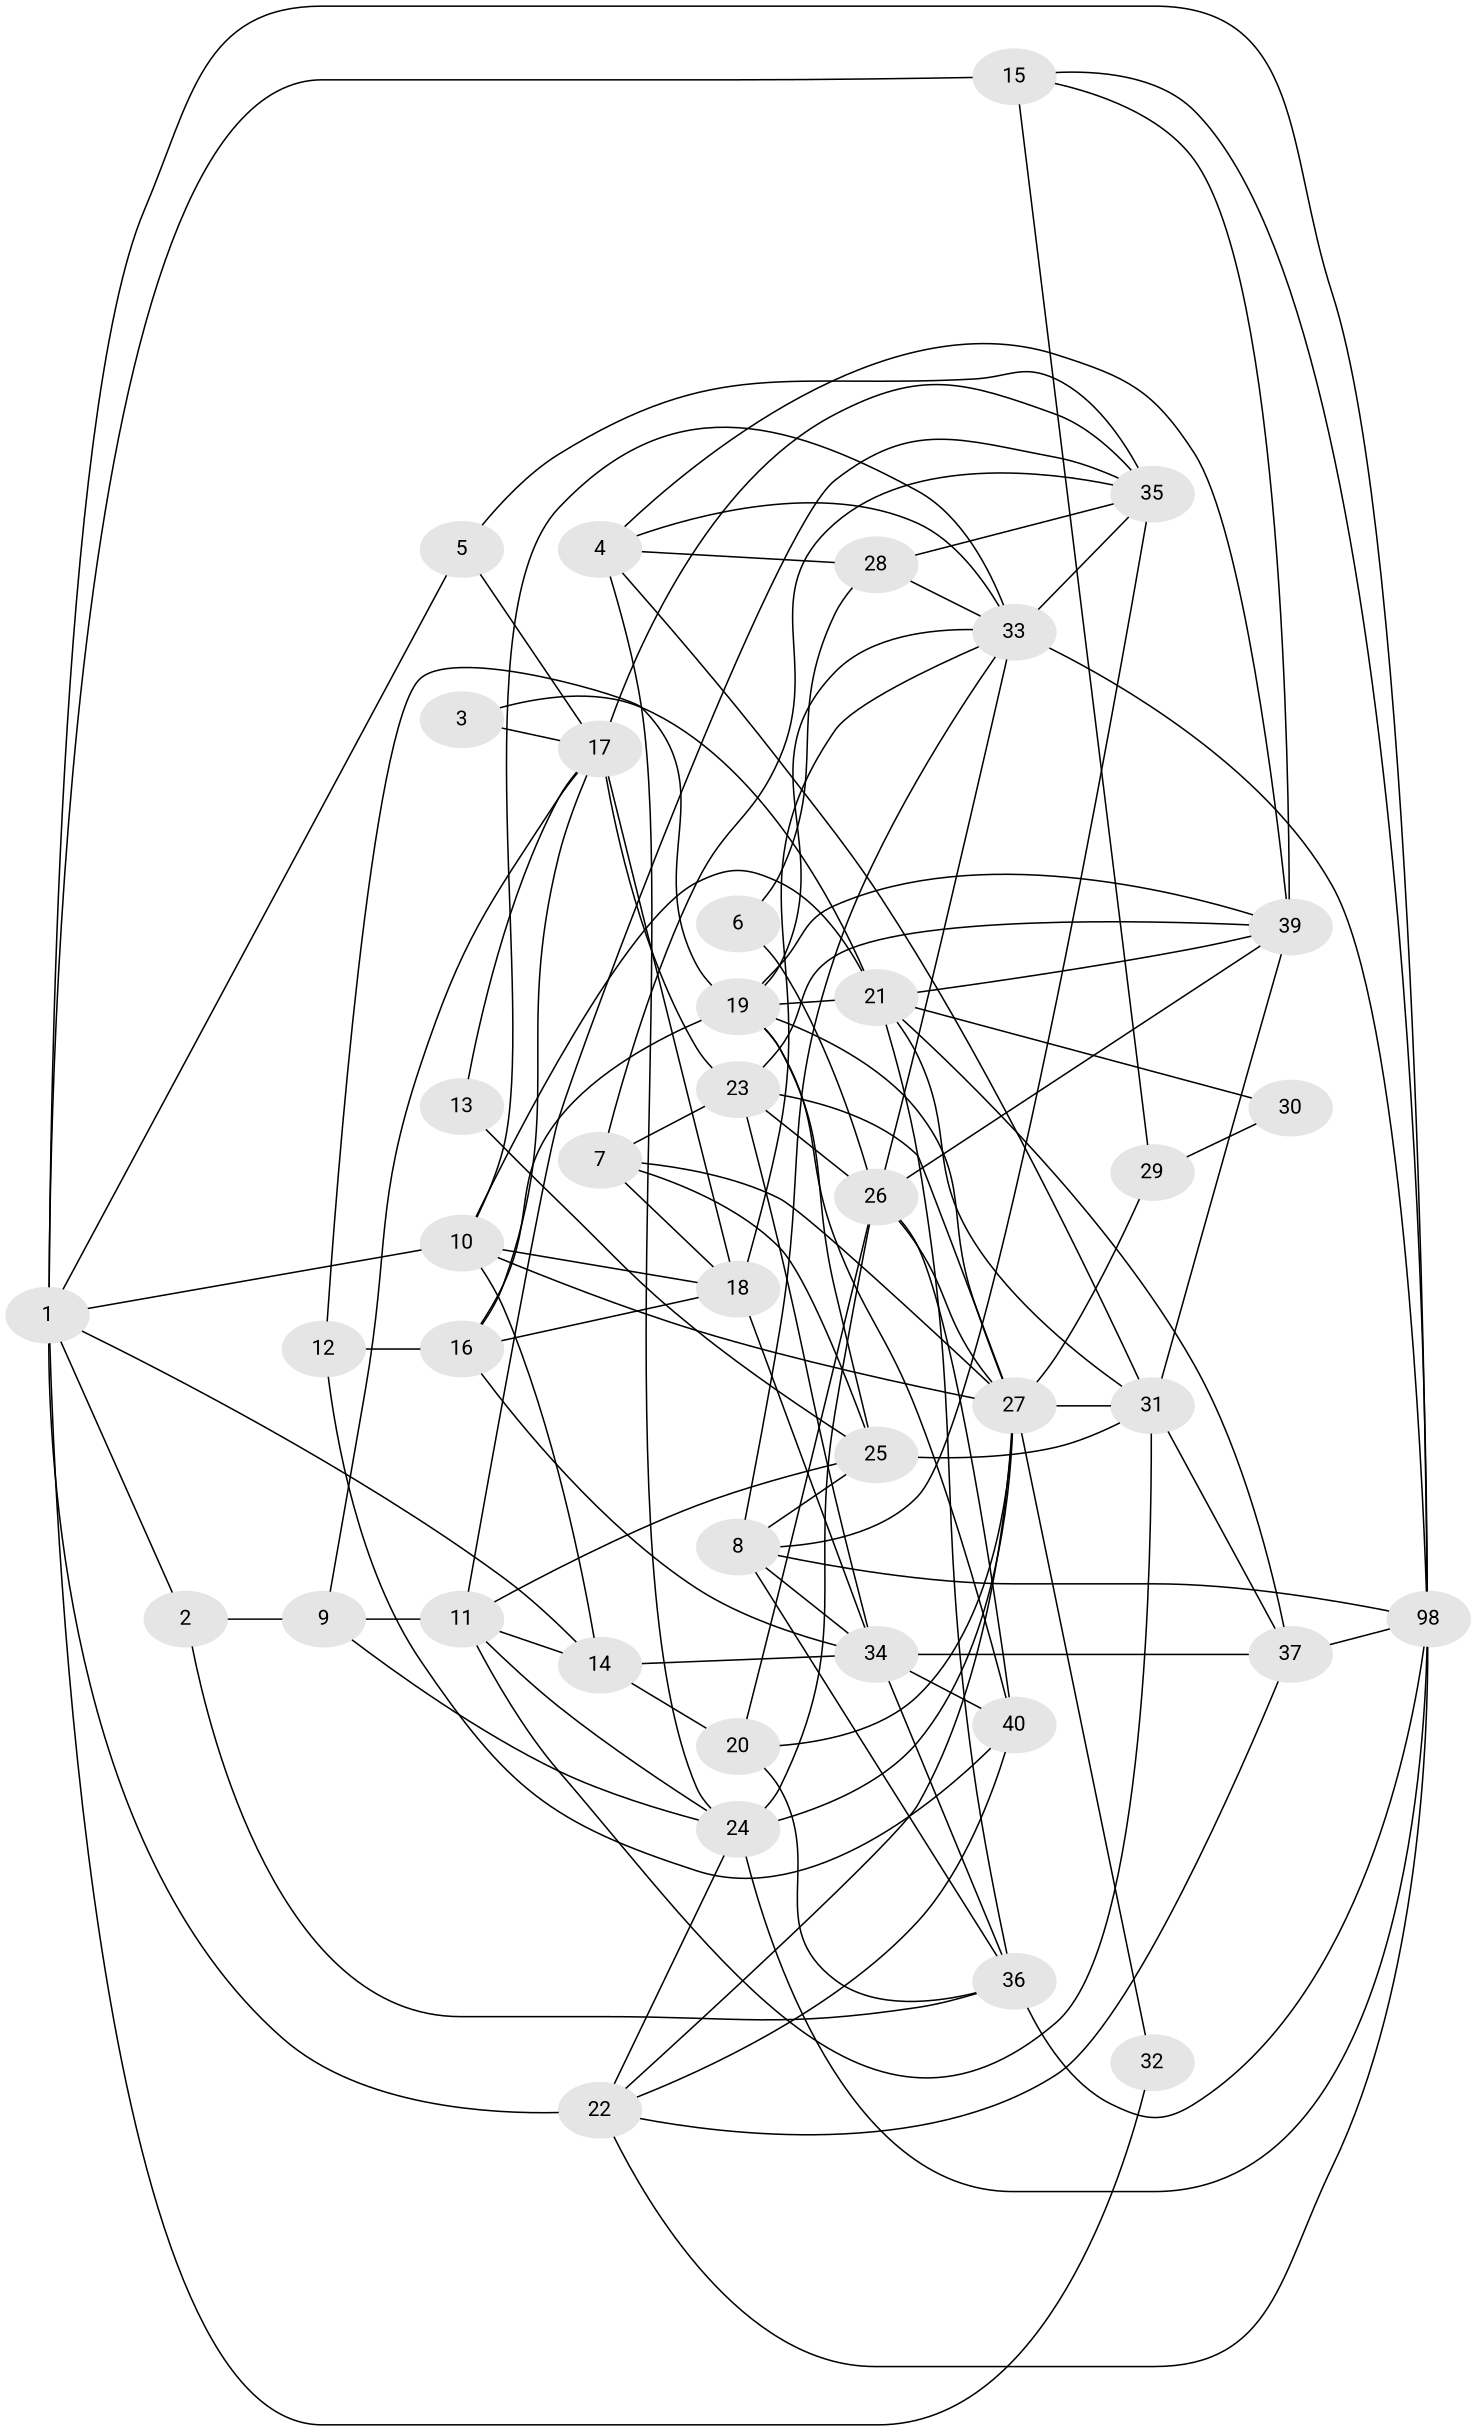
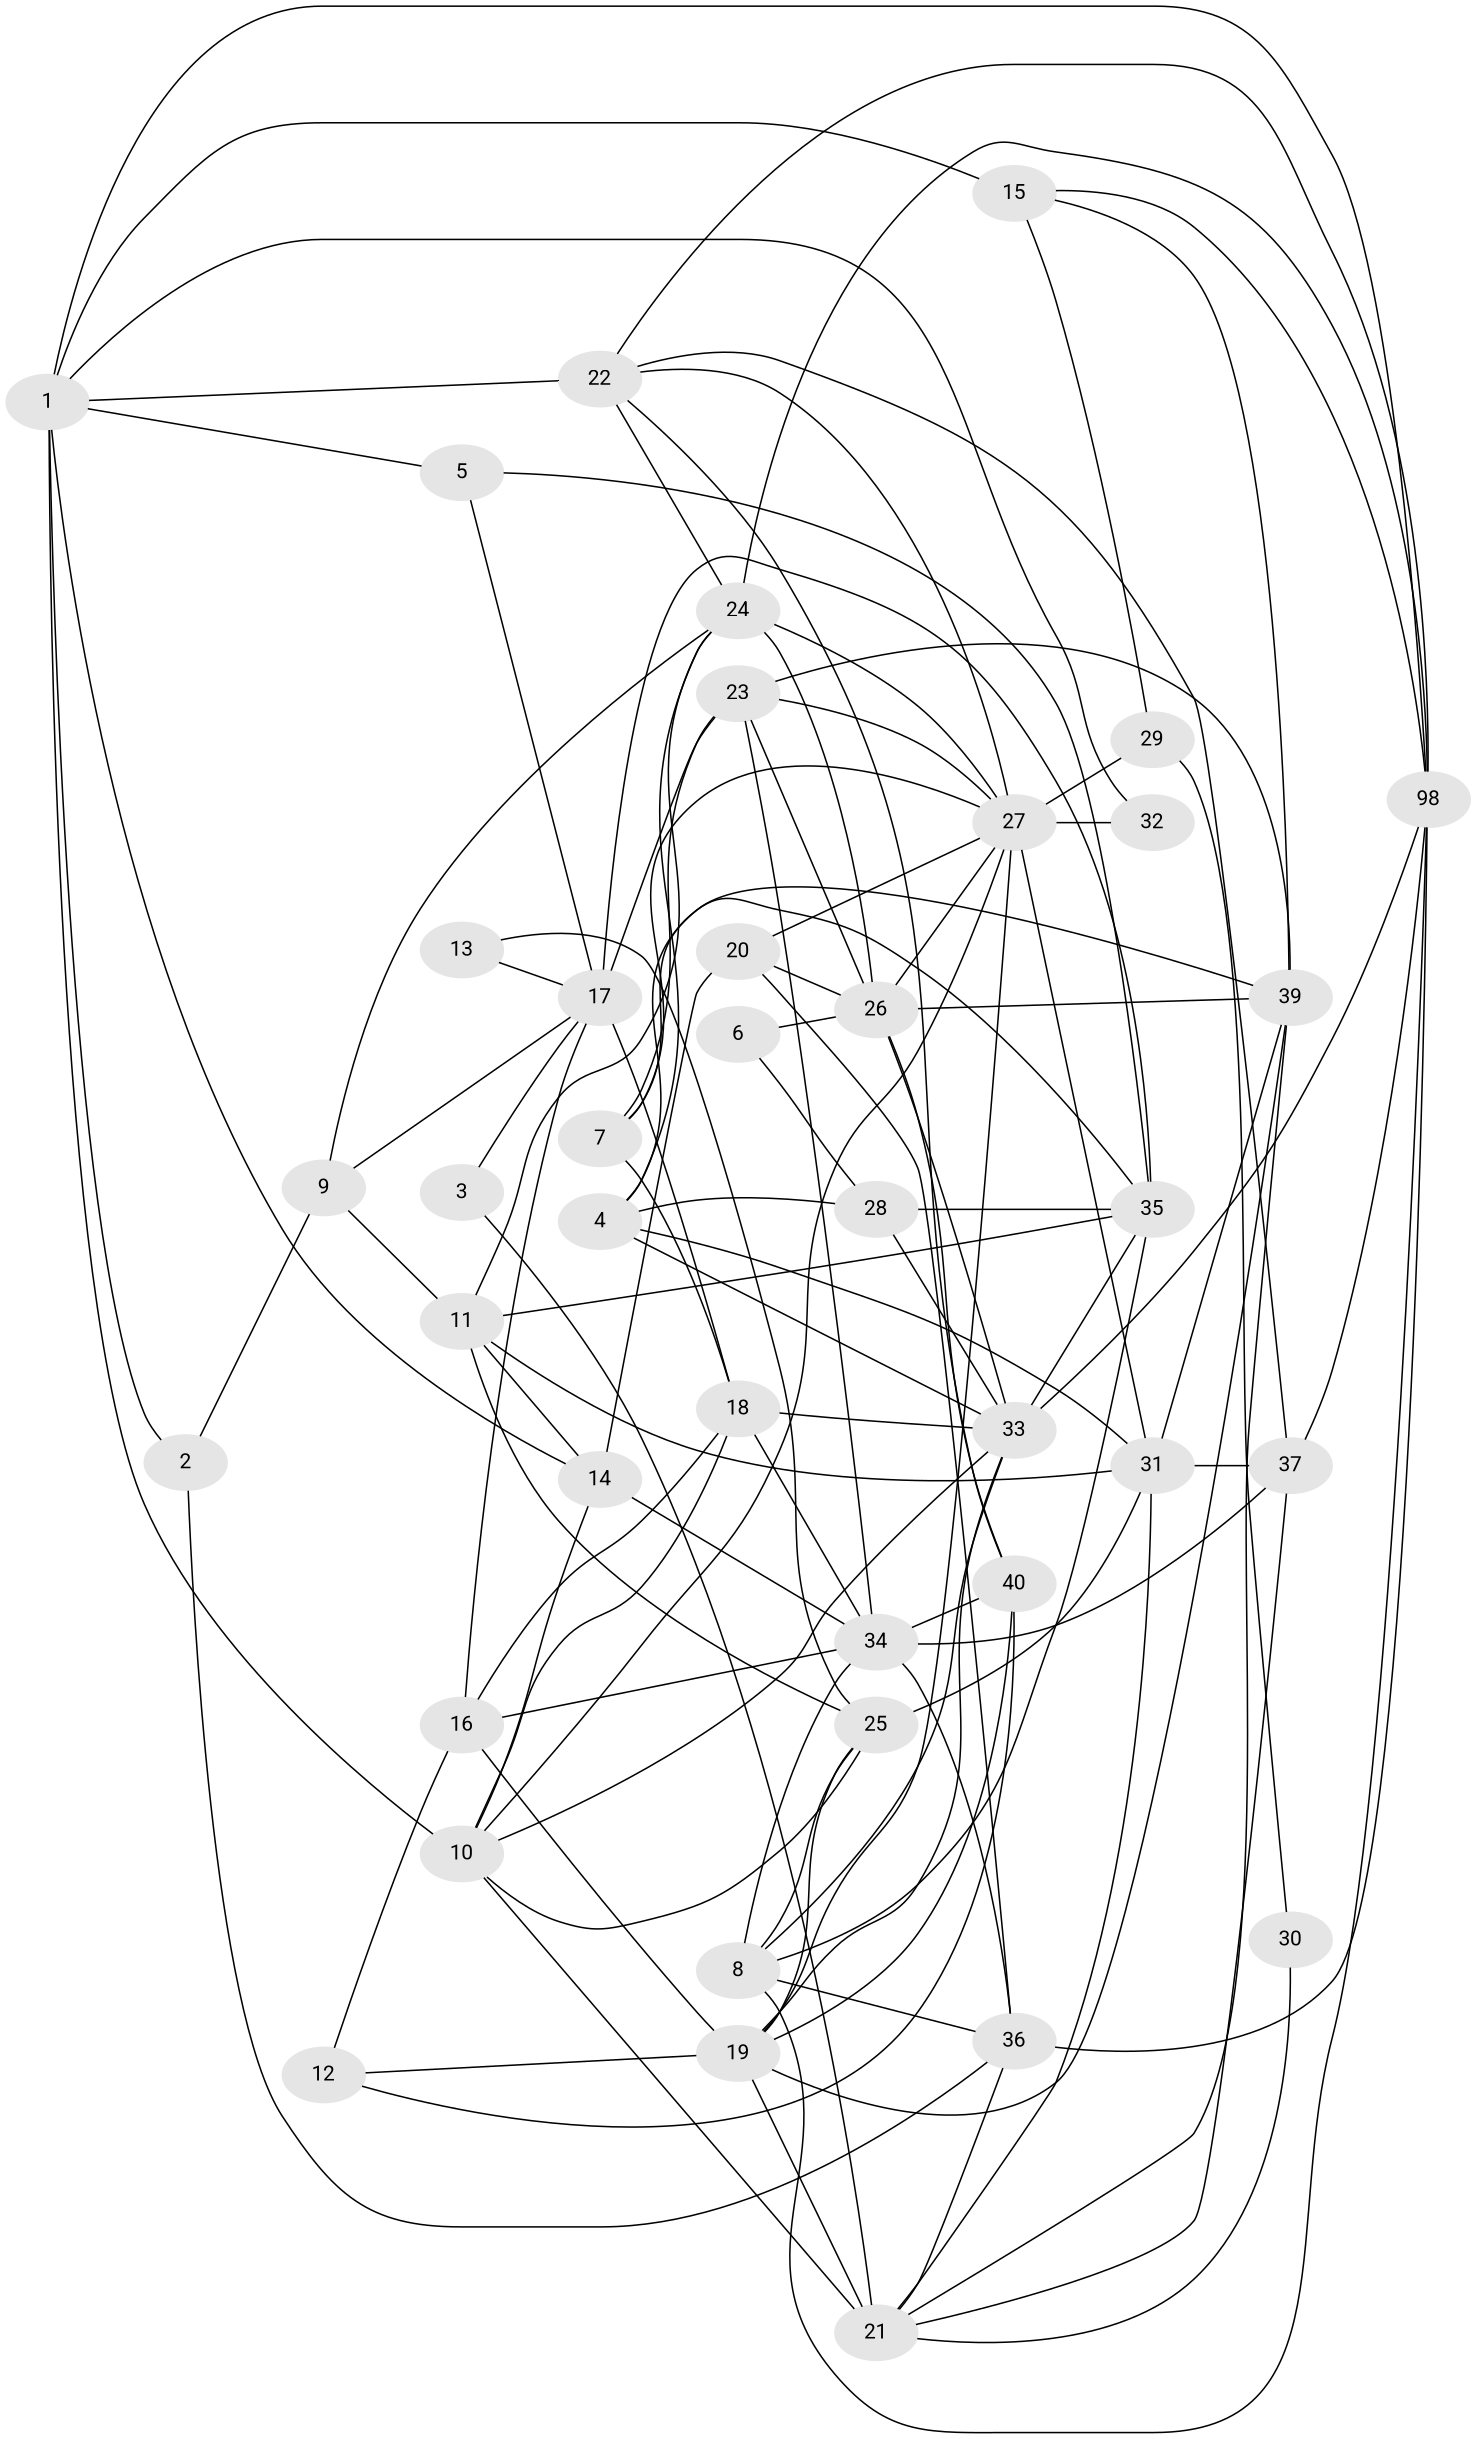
(800, 1278) -> (697, 1905)
